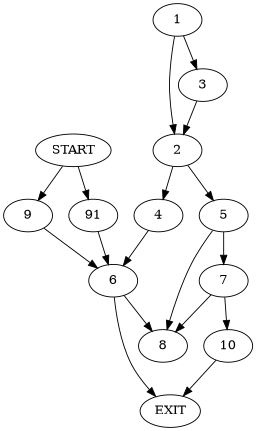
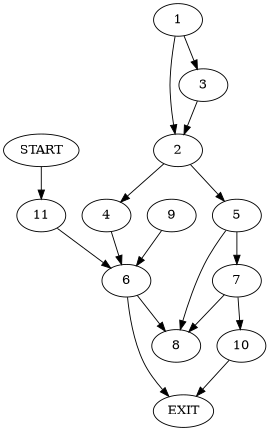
(53, 180) -> none
(93, 216) -> (41, 216)
